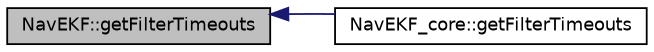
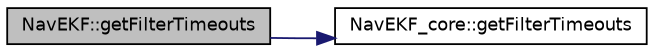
(312, 14) -> (294, 38)
